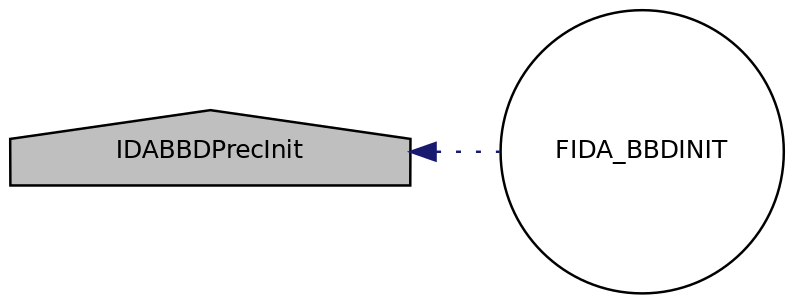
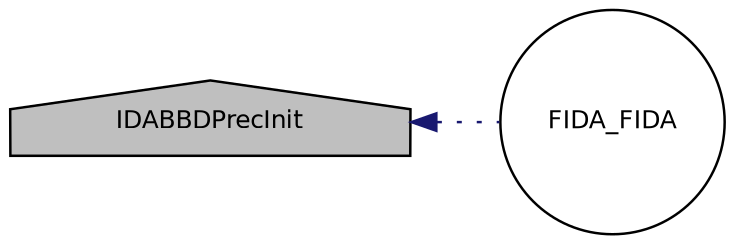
(642, 152) -> (613, 122)
